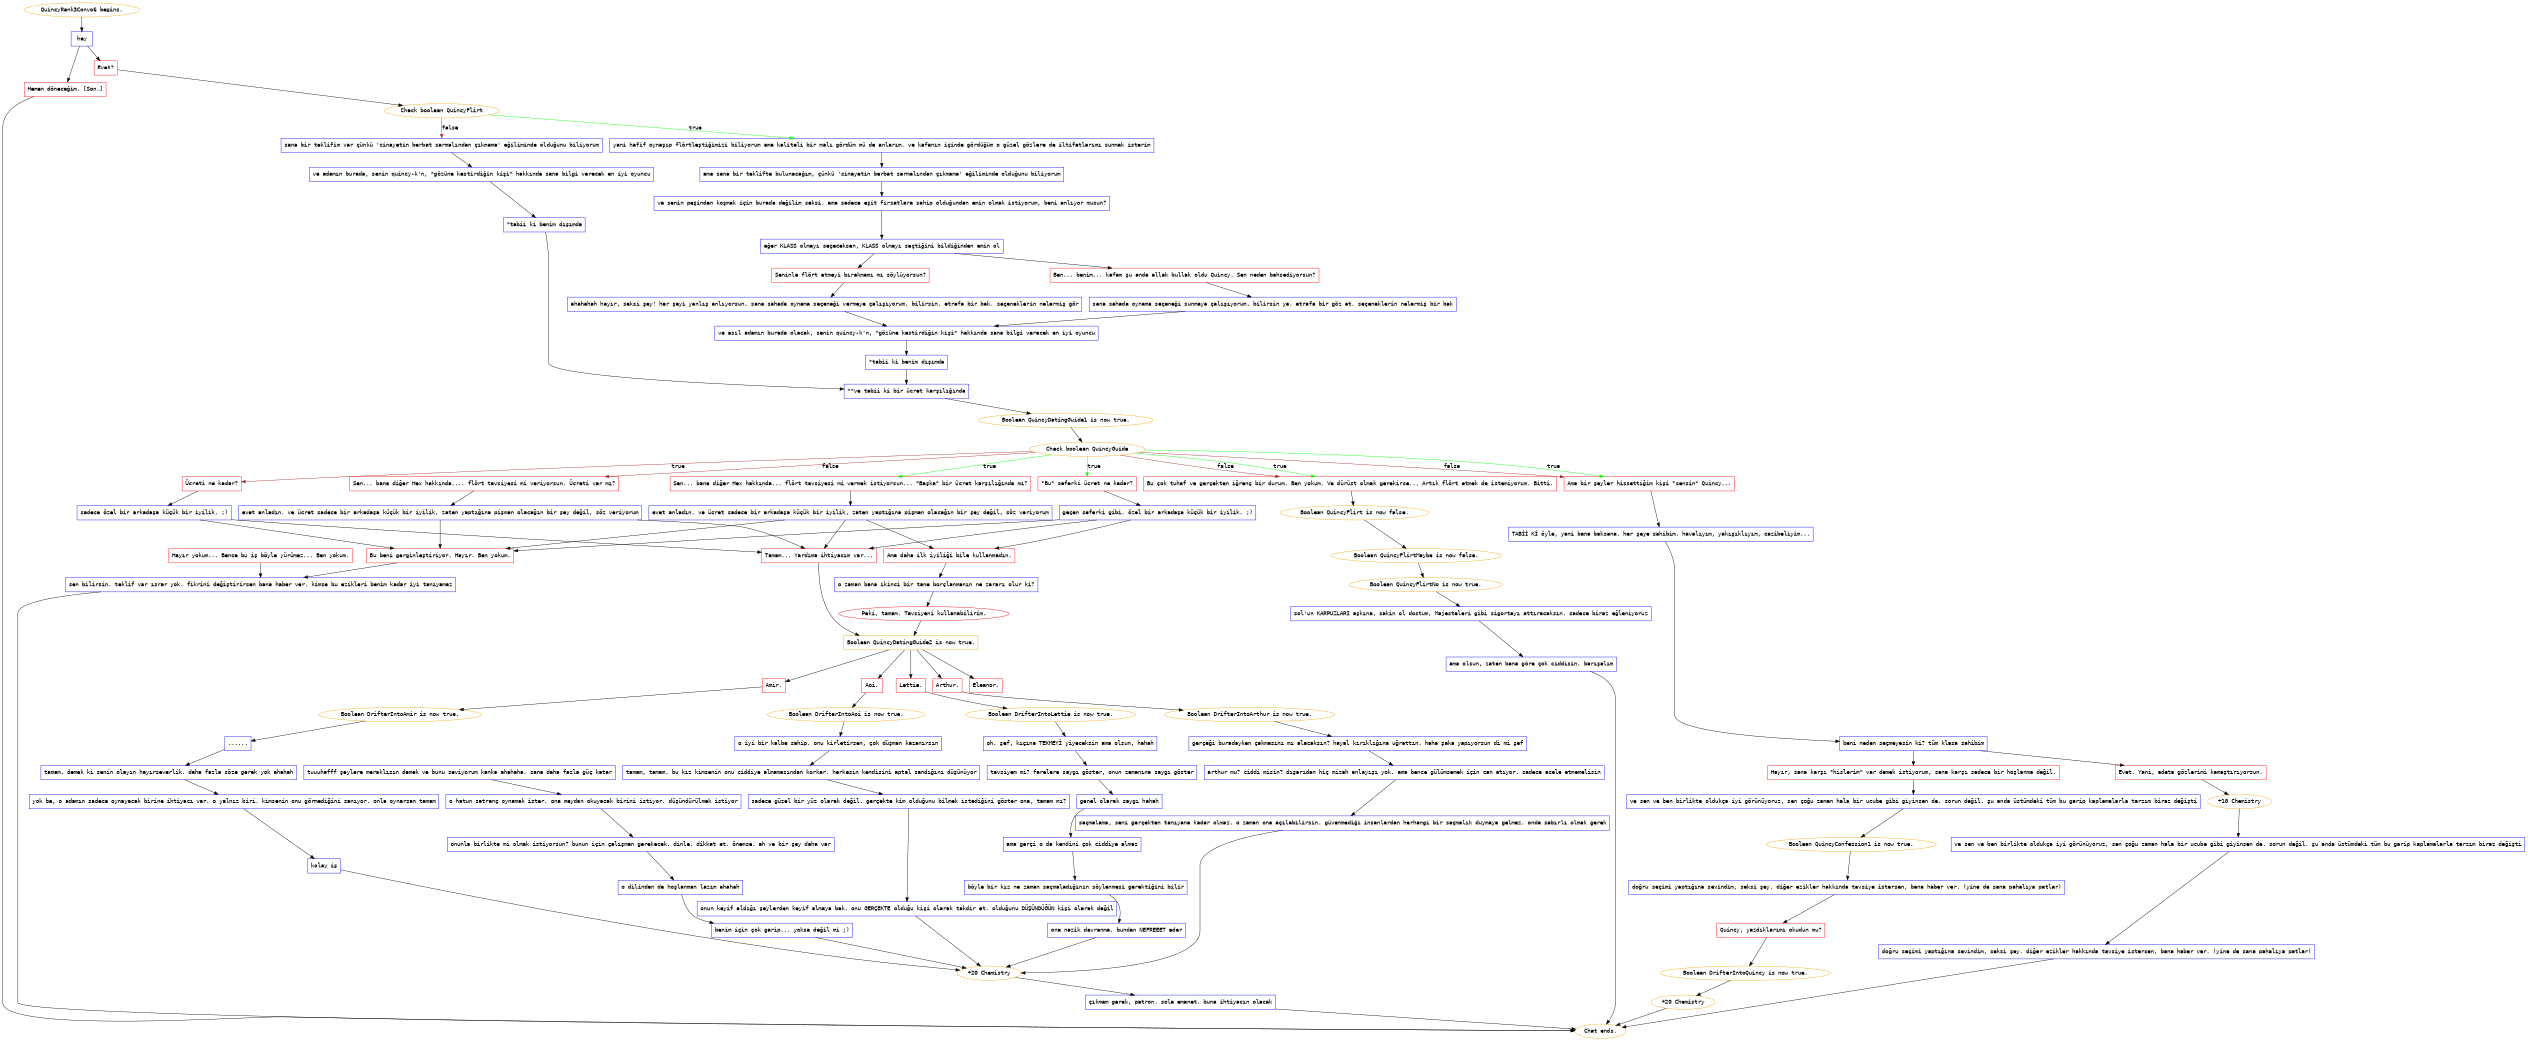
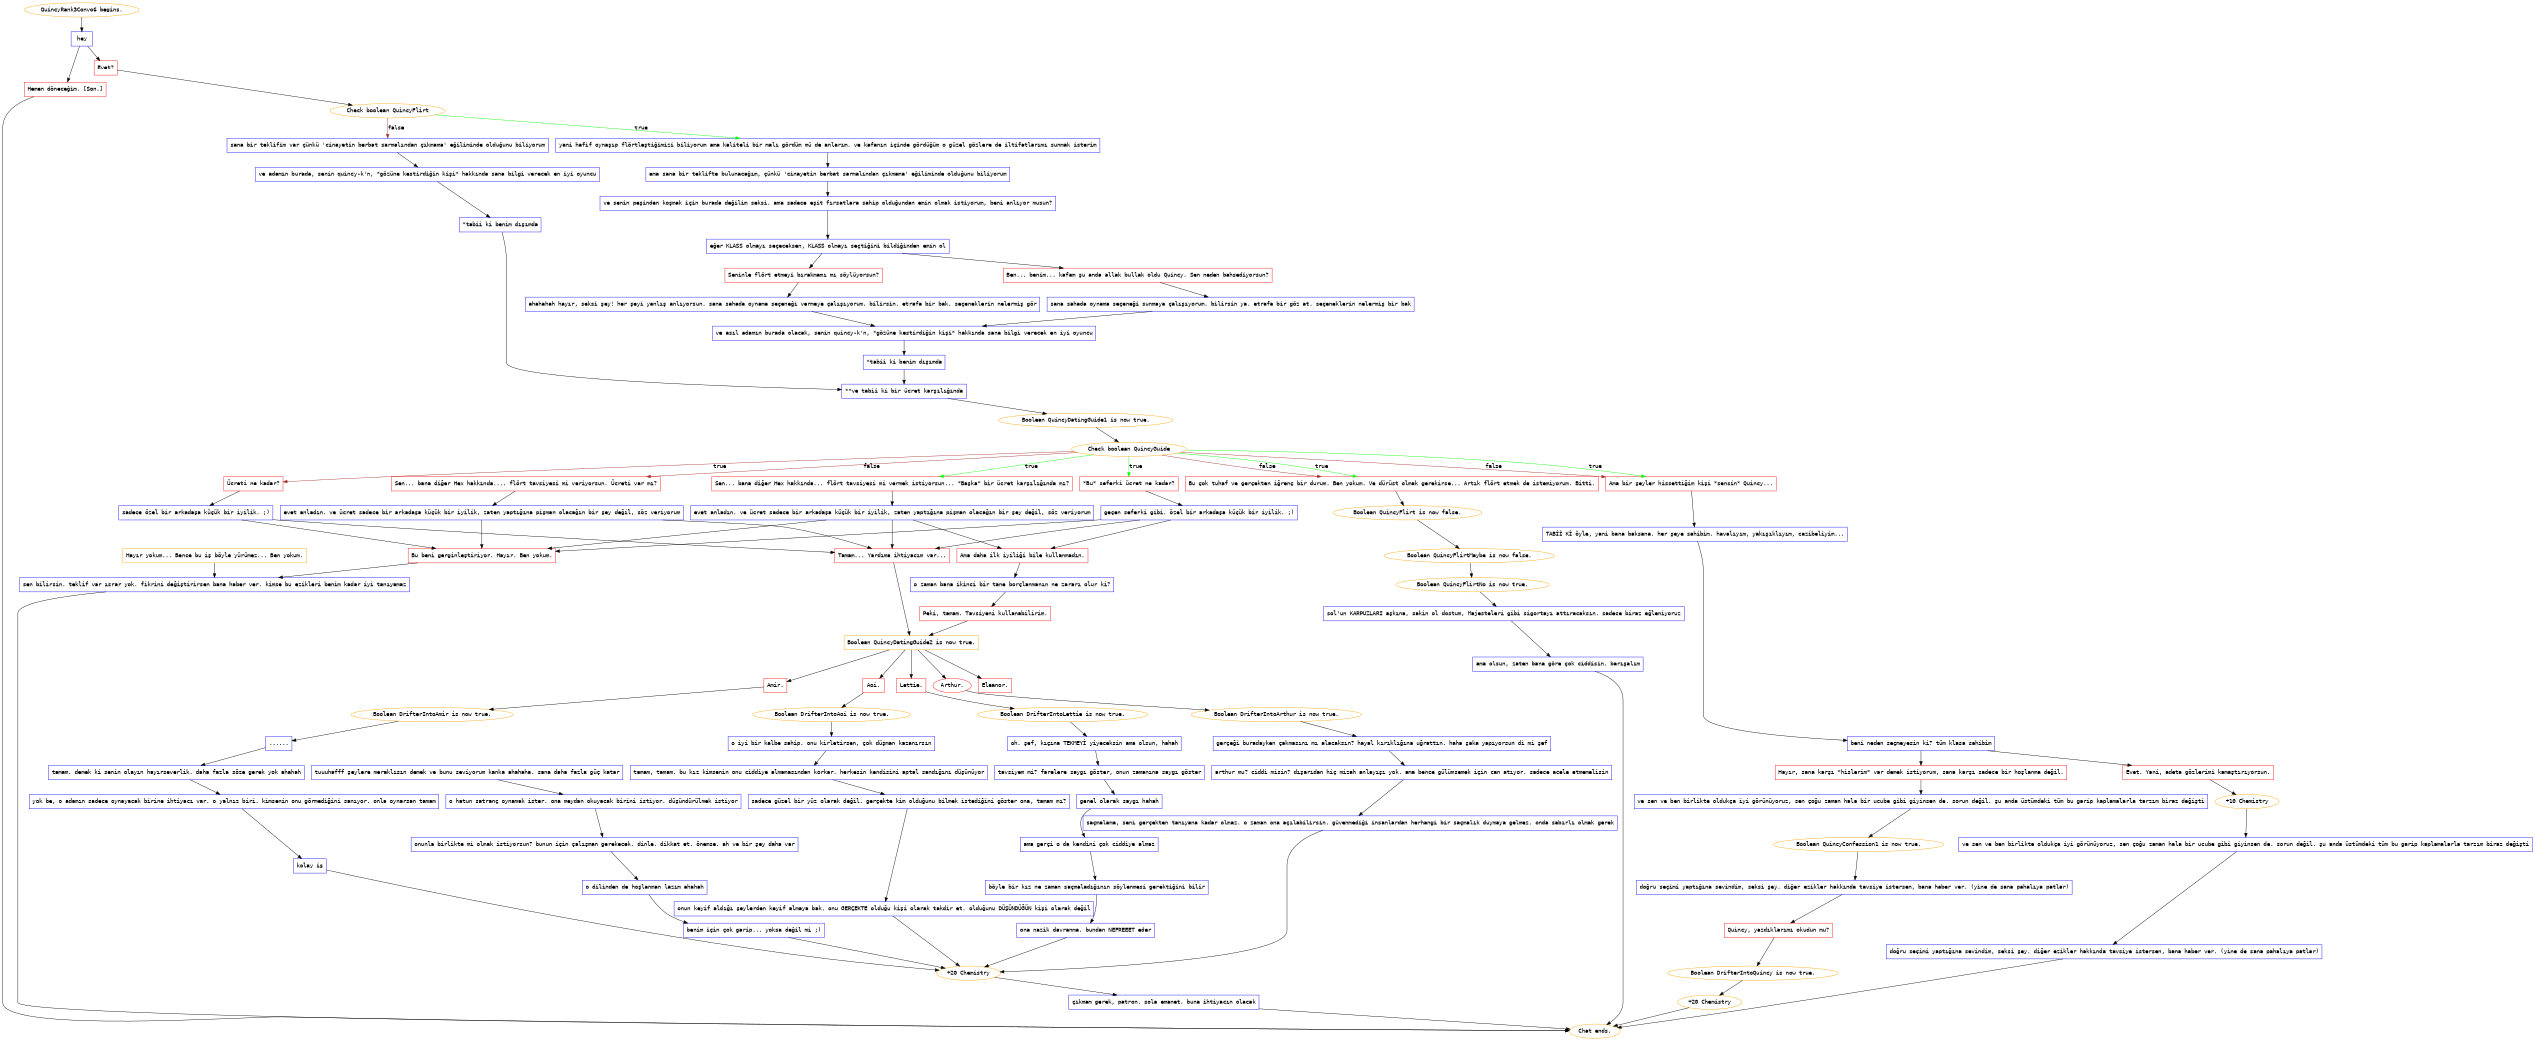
(261, 556) -> (215, 556)
(924, 614) -> (985, 614)
(947, 686) -> (952, 686)
